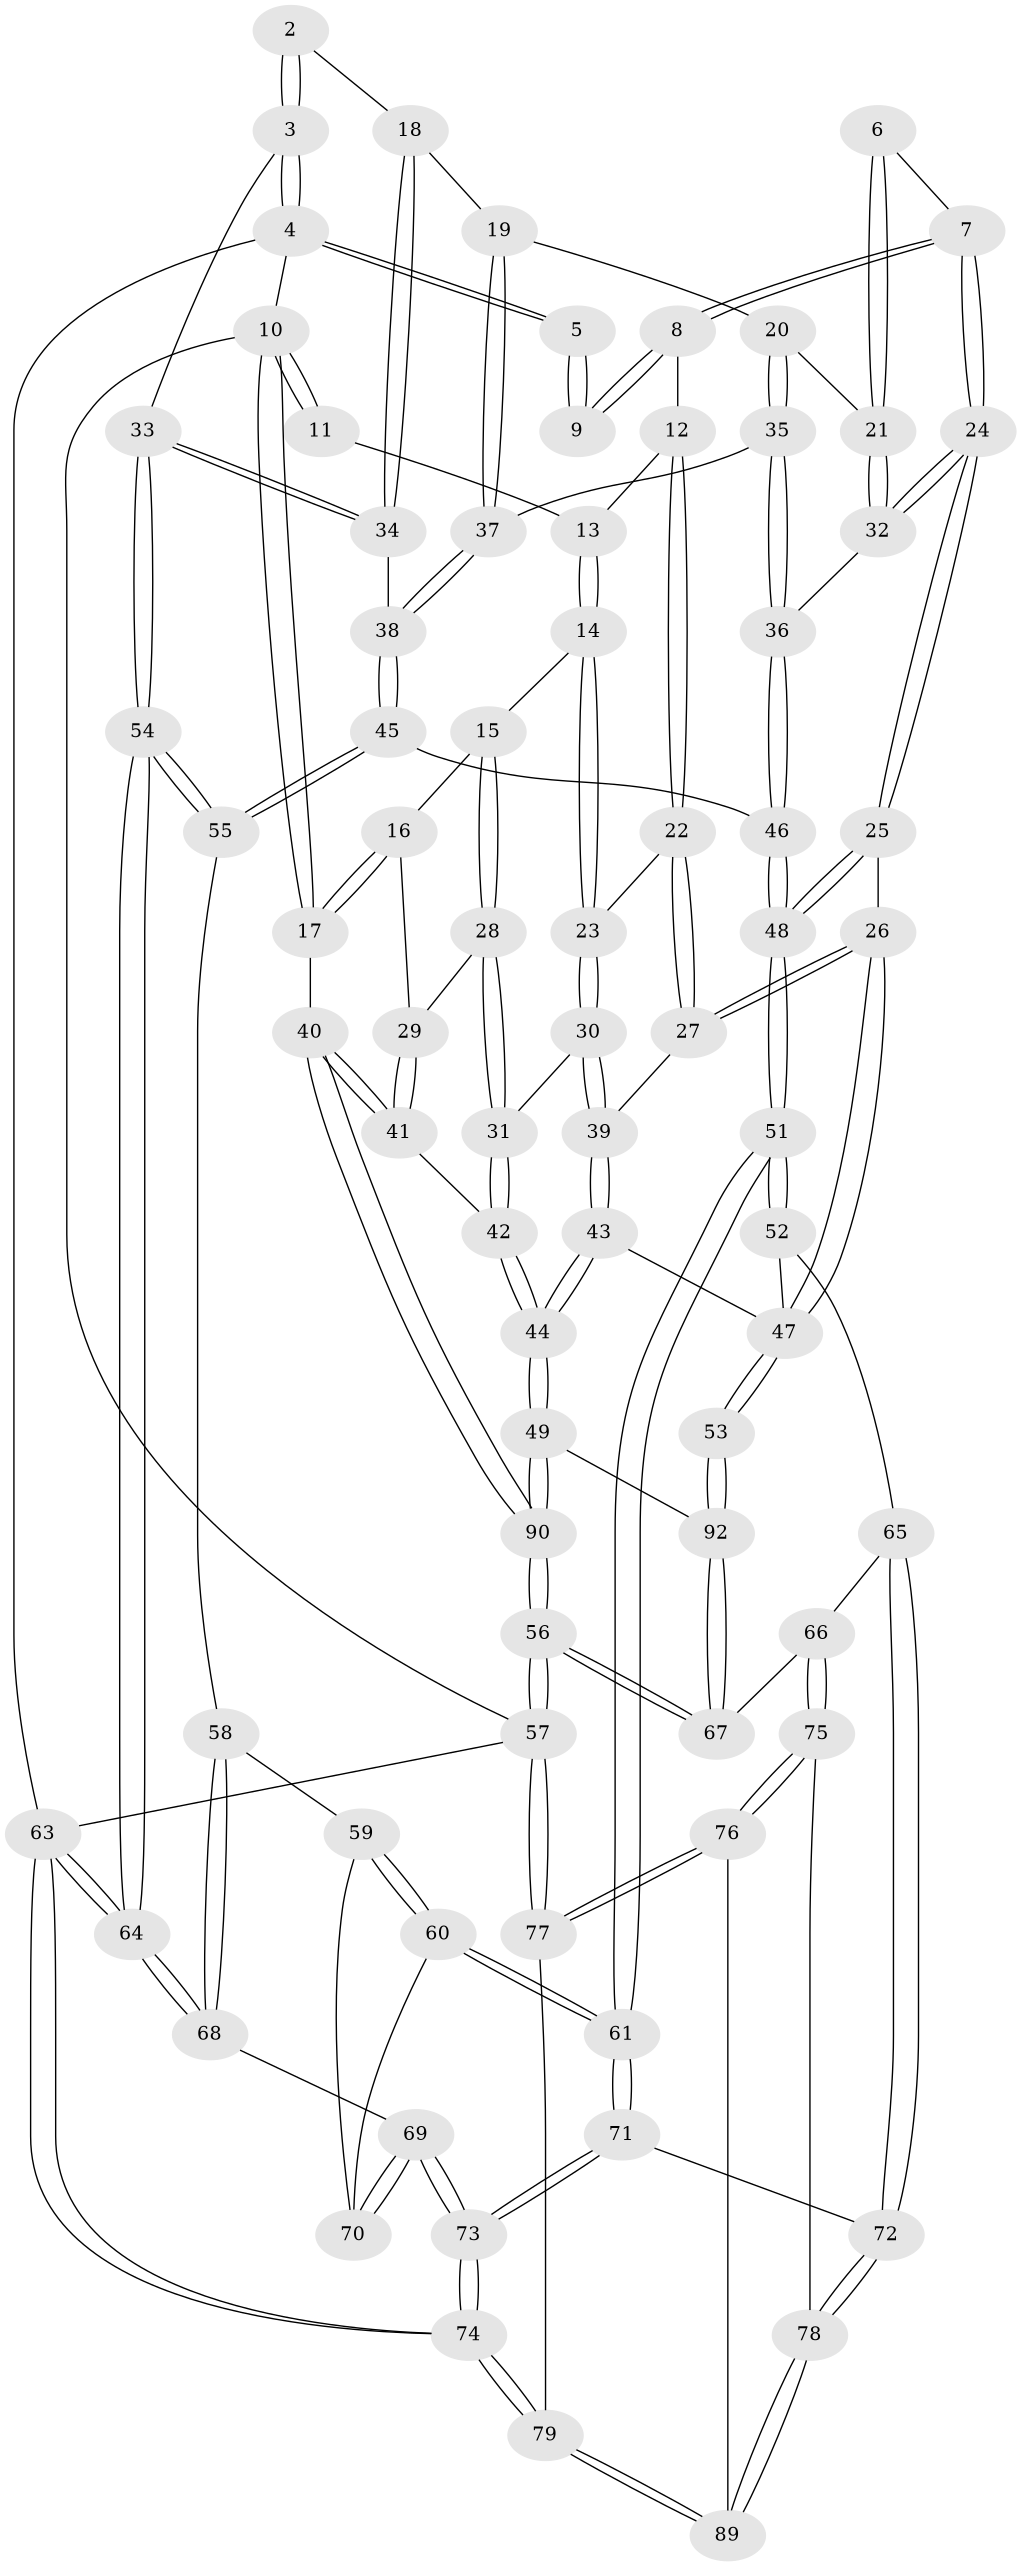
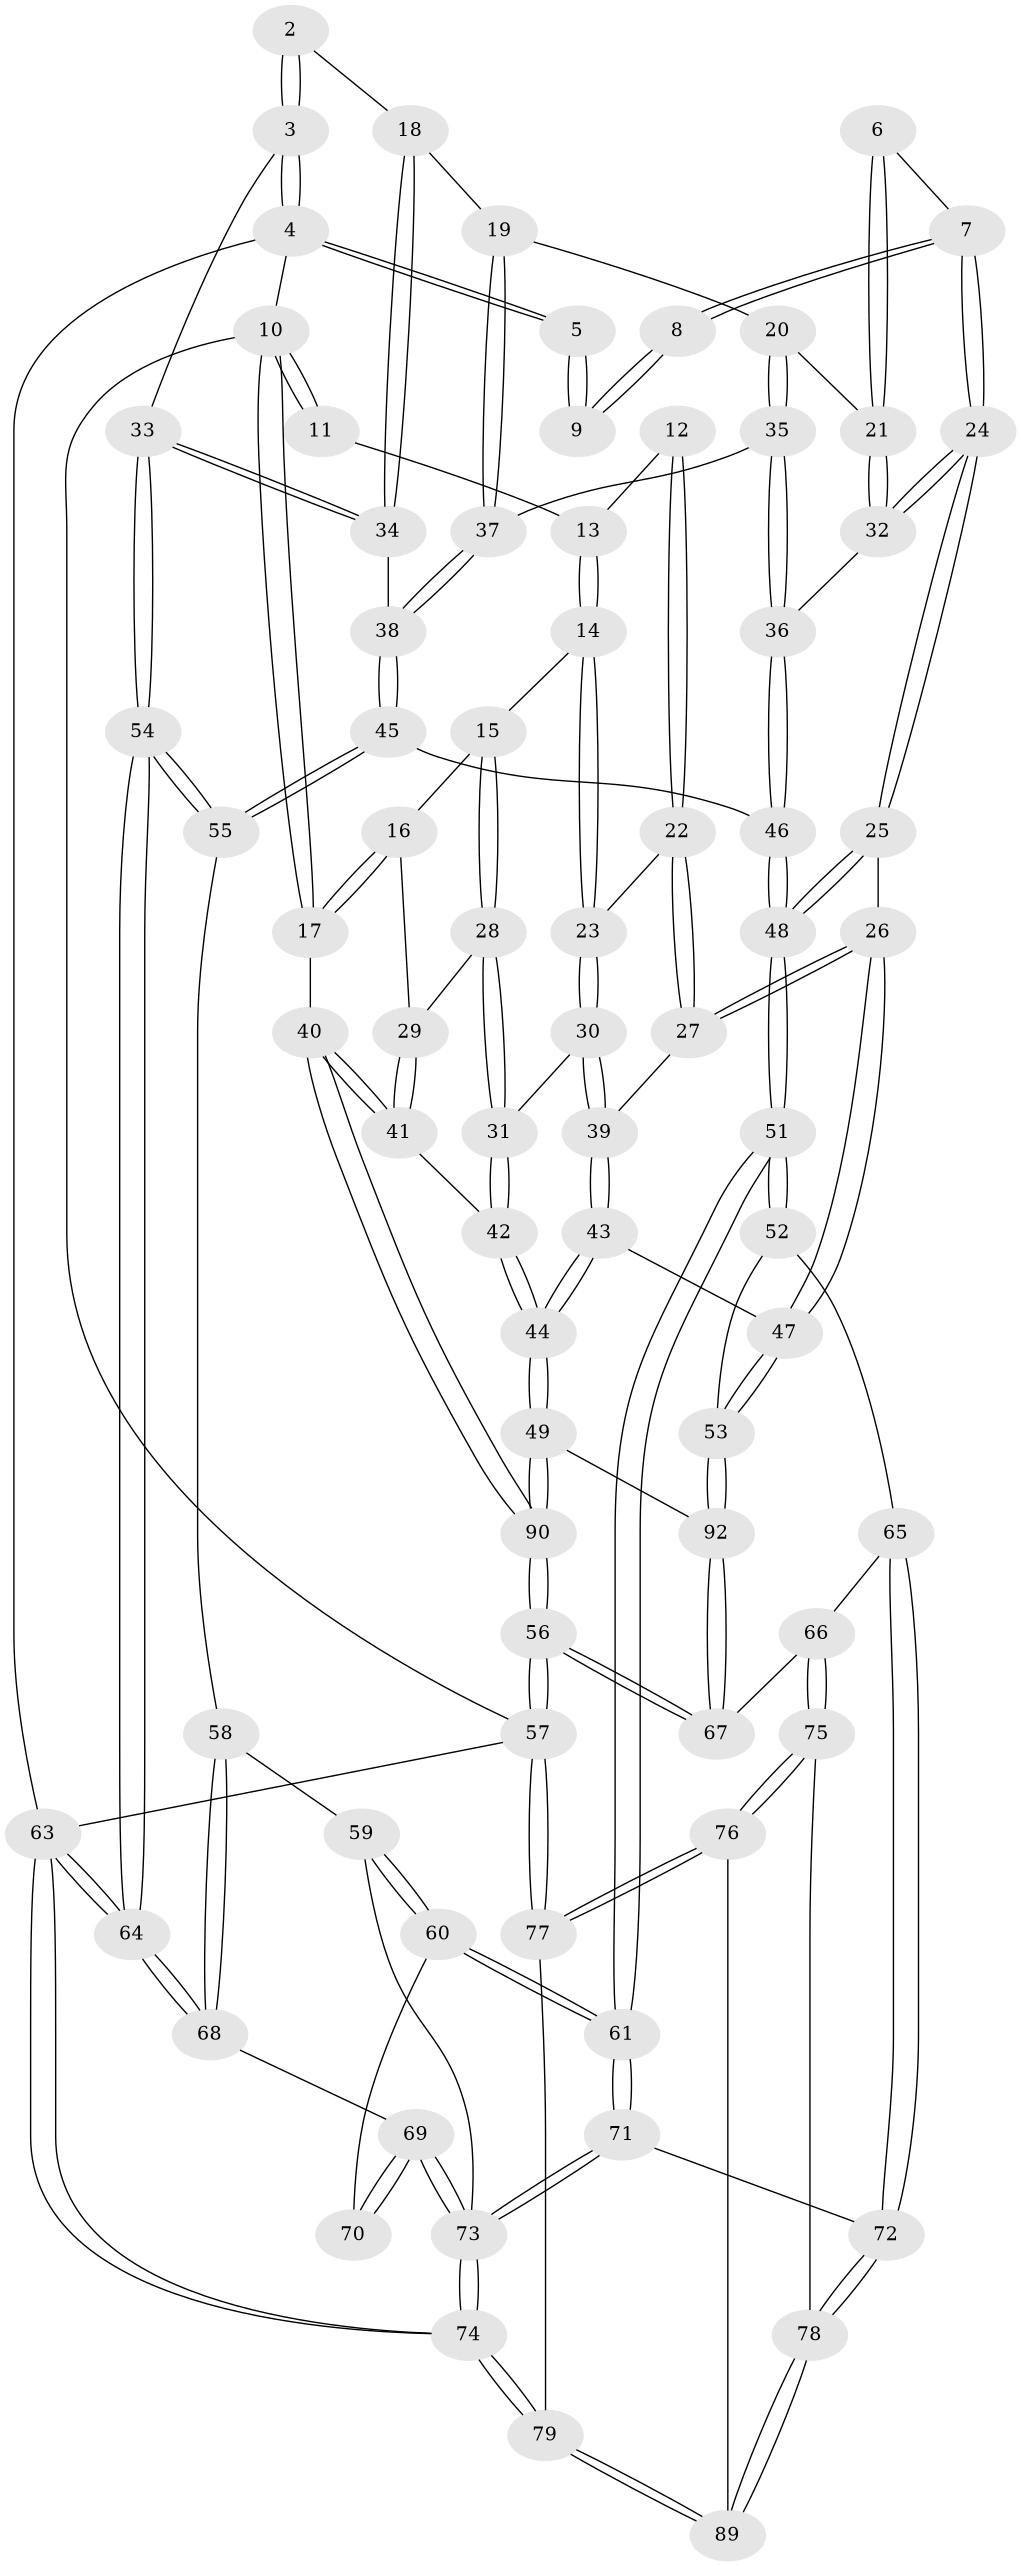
(678, 381) -> none
(781, 1283) -> (729, 1329)
(336, 2034) -> (429, 2033)
